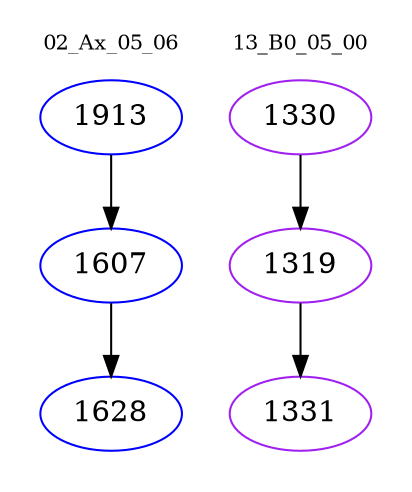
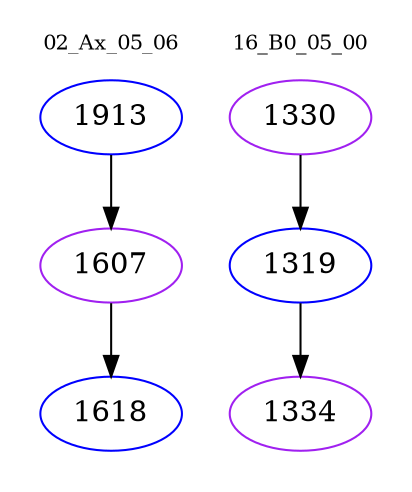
(301, 44) -> (301, 44)
(111, 266) -> (111, 266)
(301, 266) -> (301, 266)
(111, 414) -> (111, 414)
(301, 414) -> (301, 414)
